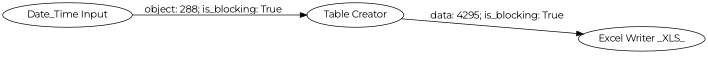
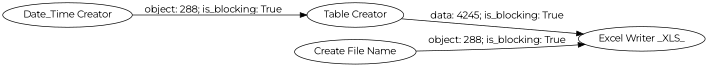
(68, 15) -> (68, 15)
(497, 16) -> (497, 16)
none -> (355, 52)
